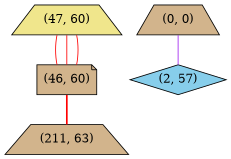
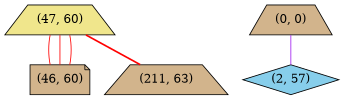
(67, 110) -> (113, 50)
